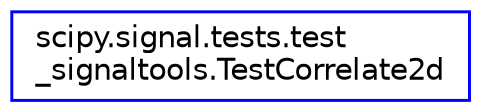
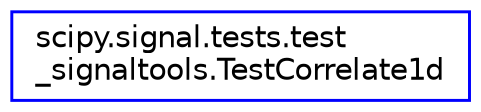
(241, 56) -> (241, 56)
